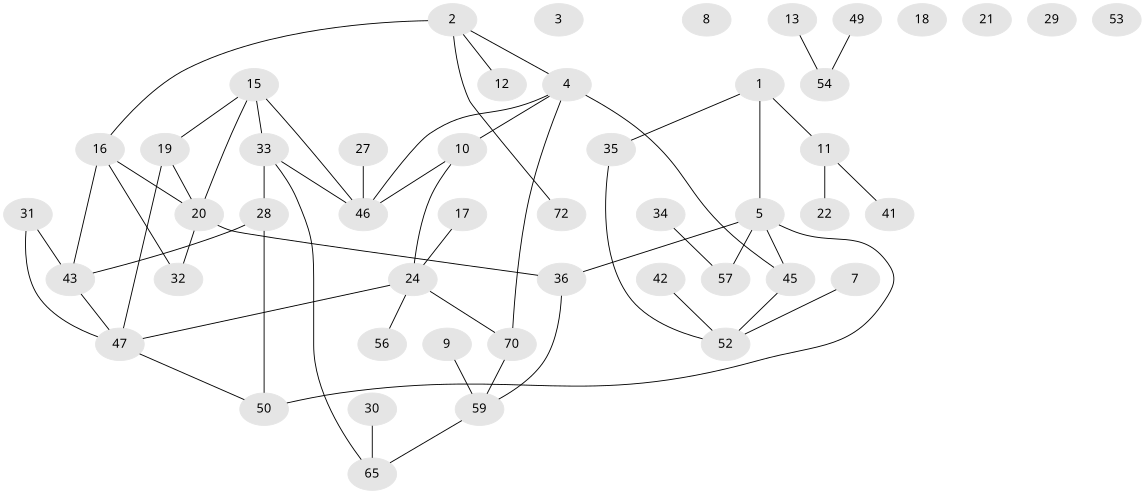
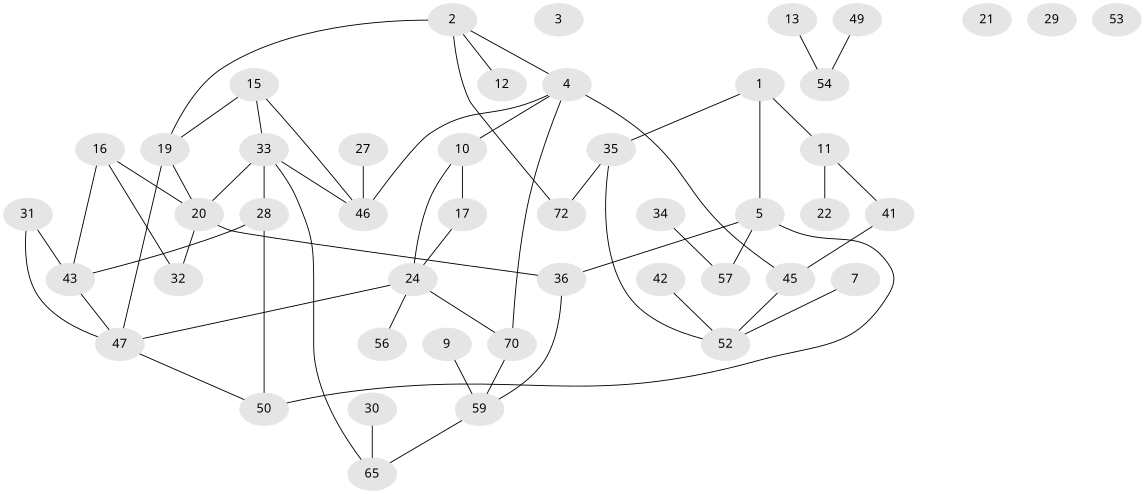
(707, 20) -> none
(922, 20) -> none
(255, 43) -> (281, 41)
(225, 149) -> (232, 182)
(413, 182) -> (462, 182)
none -> (586, 182)
(775, 247) -> (840, 247)
